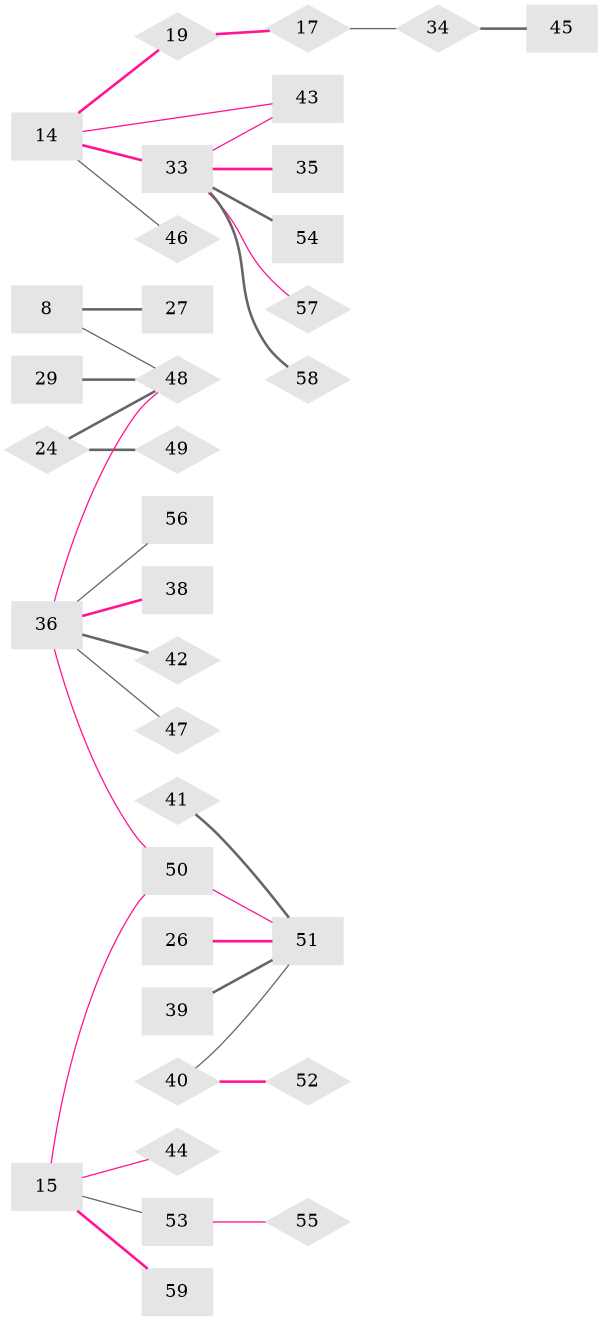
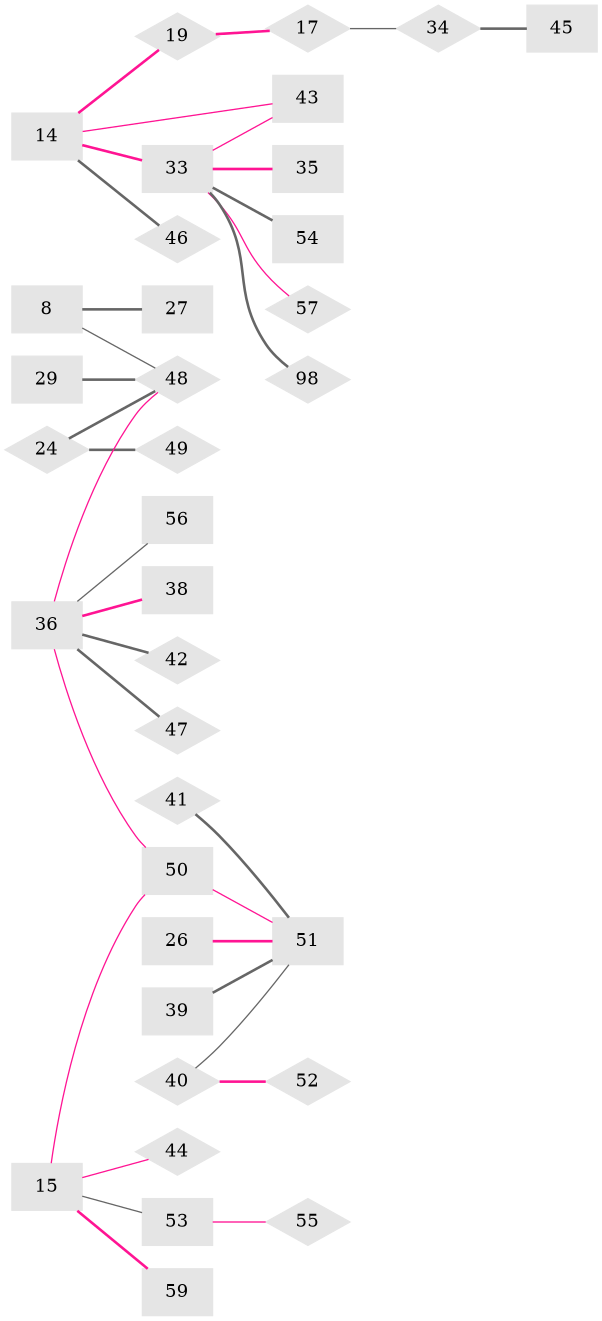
(119, 193) -> (119, 193)
(308, 380) -> (308, 380)
(118, 683) -> (118, 683)
